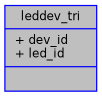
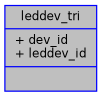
(40, 54) -> (51, 54)
